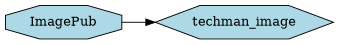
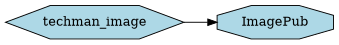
(134, 22) -> (196, 22)
